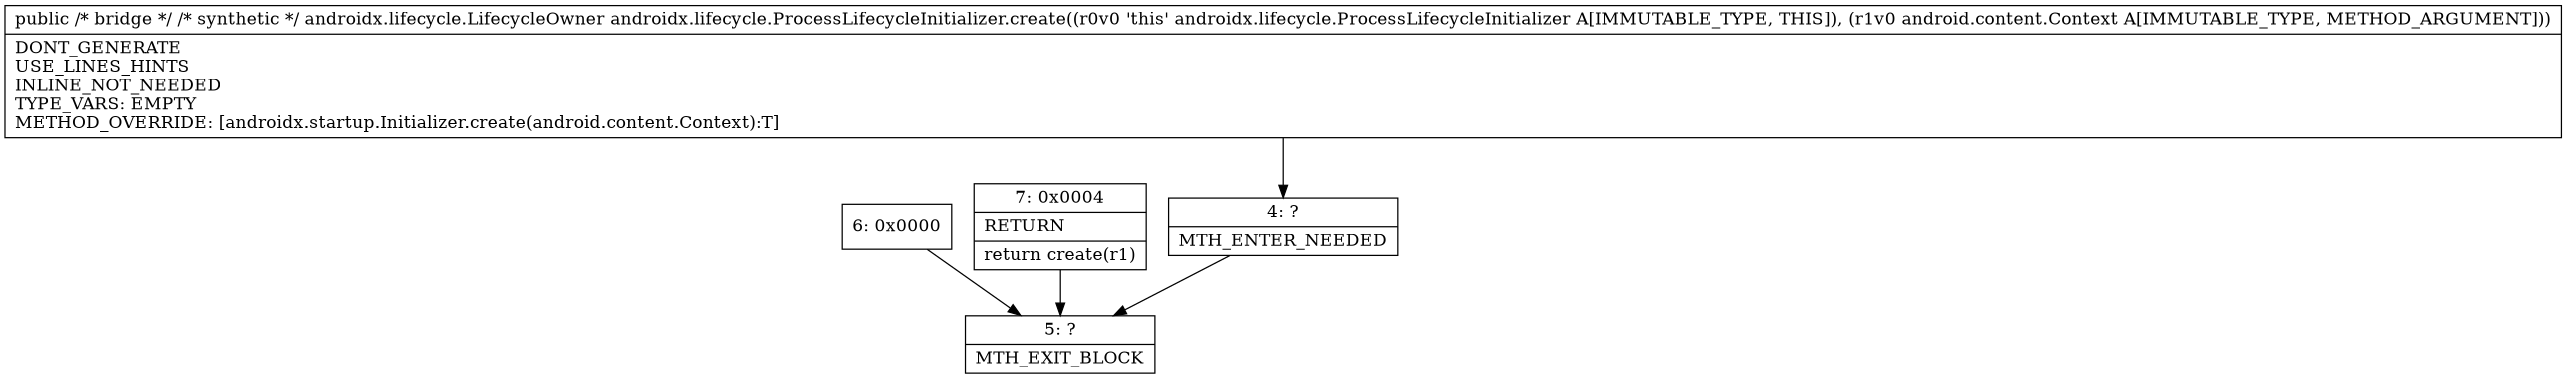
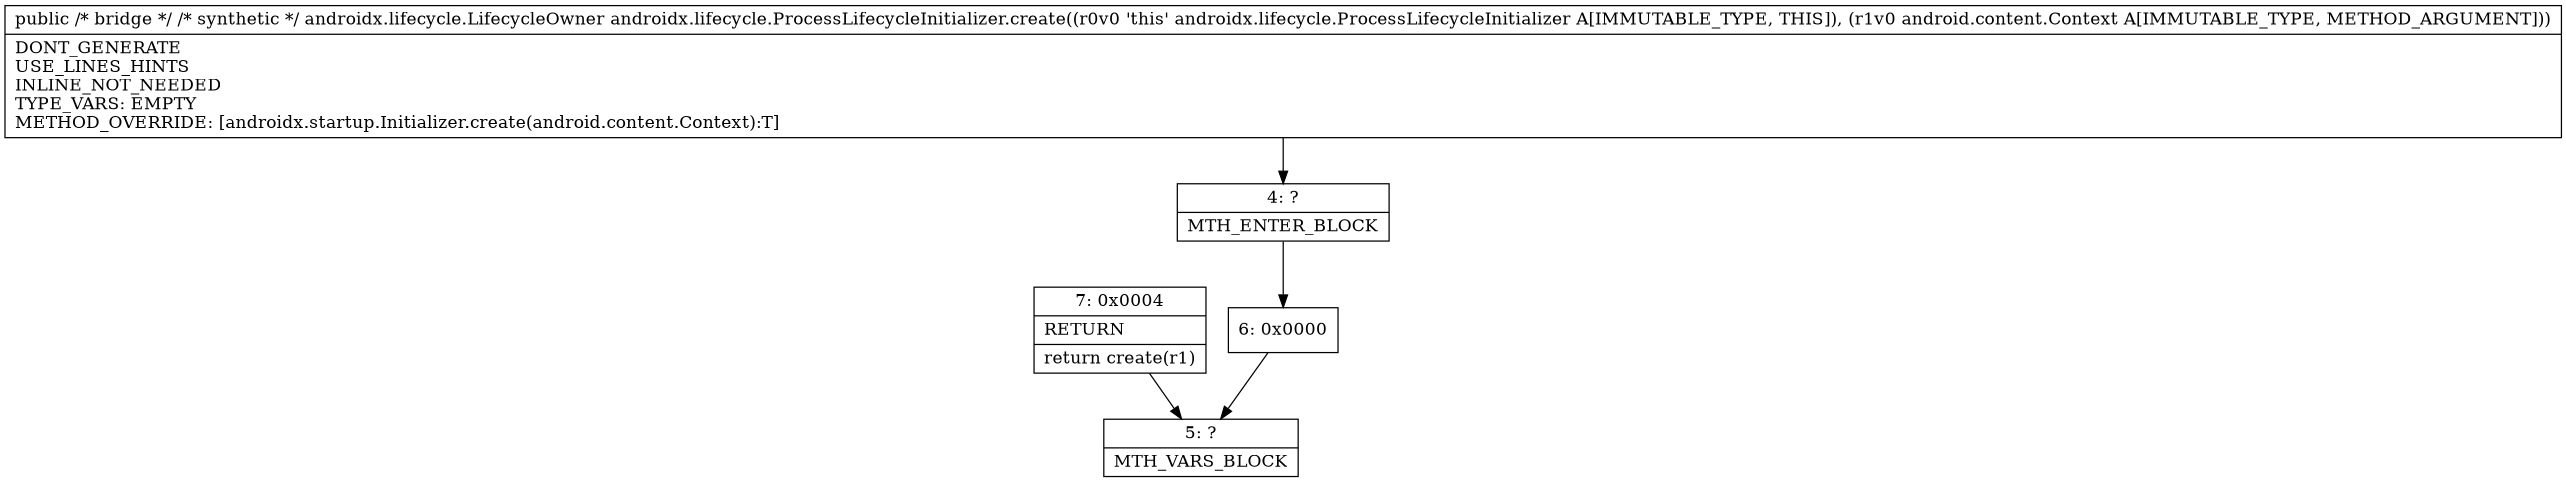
(1283, 240) -> (1283, 226)
(1177, 283) -> (1283, 268)
(1060, 358) -> (1201, 462)
